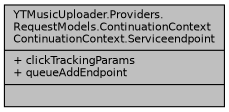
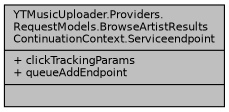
(112, 27) -> (111, 27)
